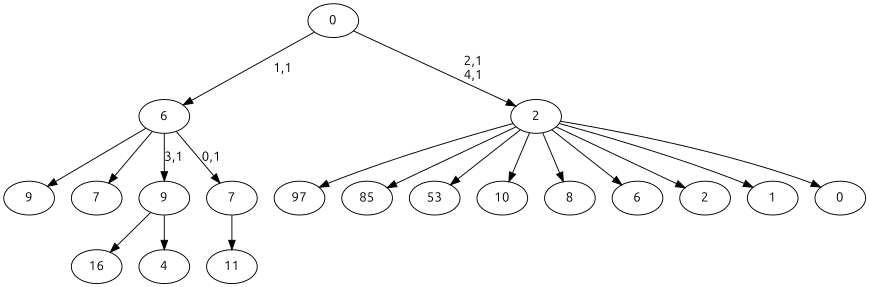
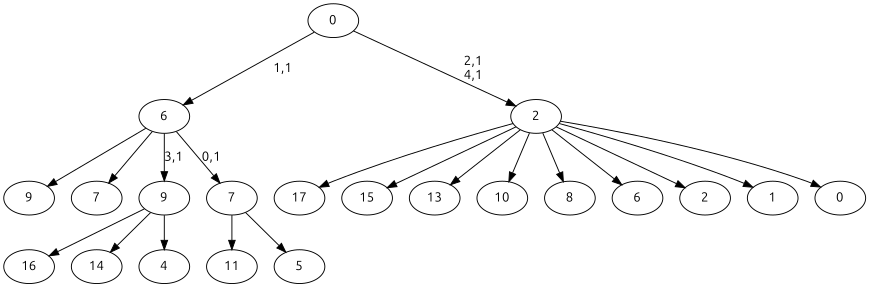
(300, 198) -> (300, 198)
(367, 198) -> (367, 198)
(435, 198) -> (435, 198)
none -> (97, 267)
none -> (300, 267)
